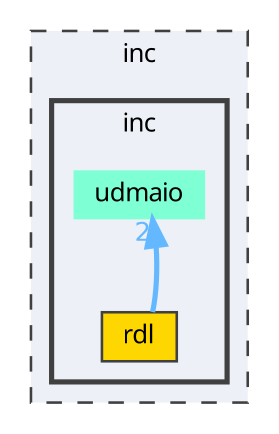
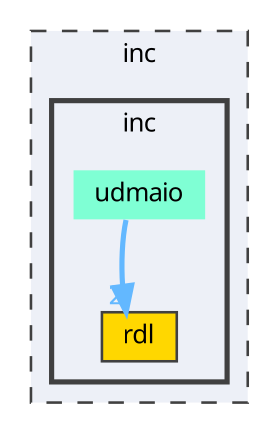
(156, 279) -> (122, 253)
